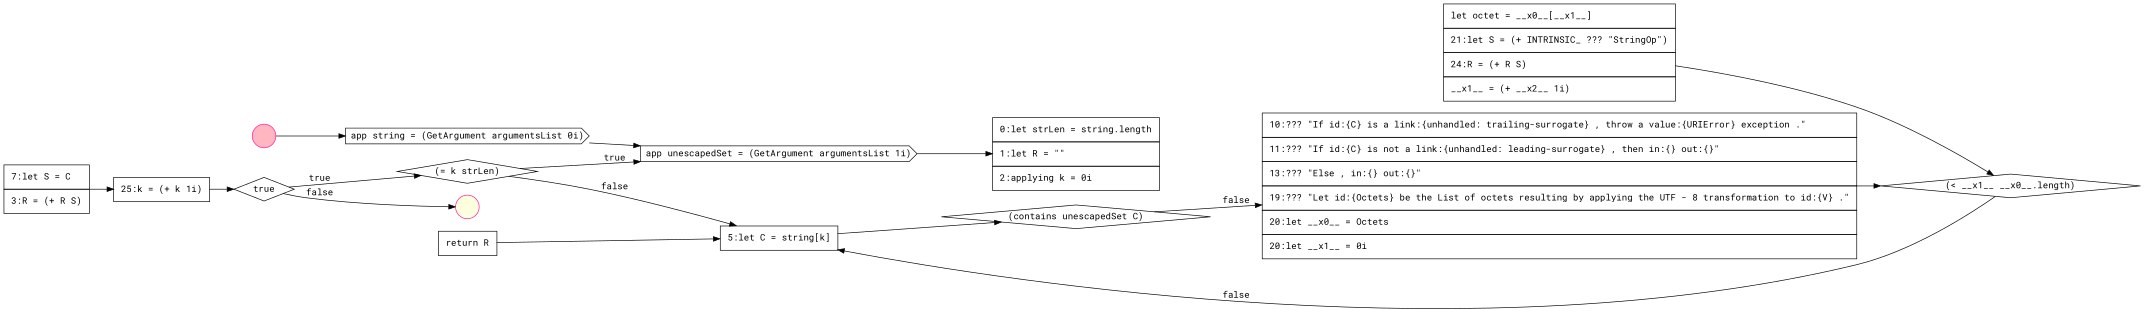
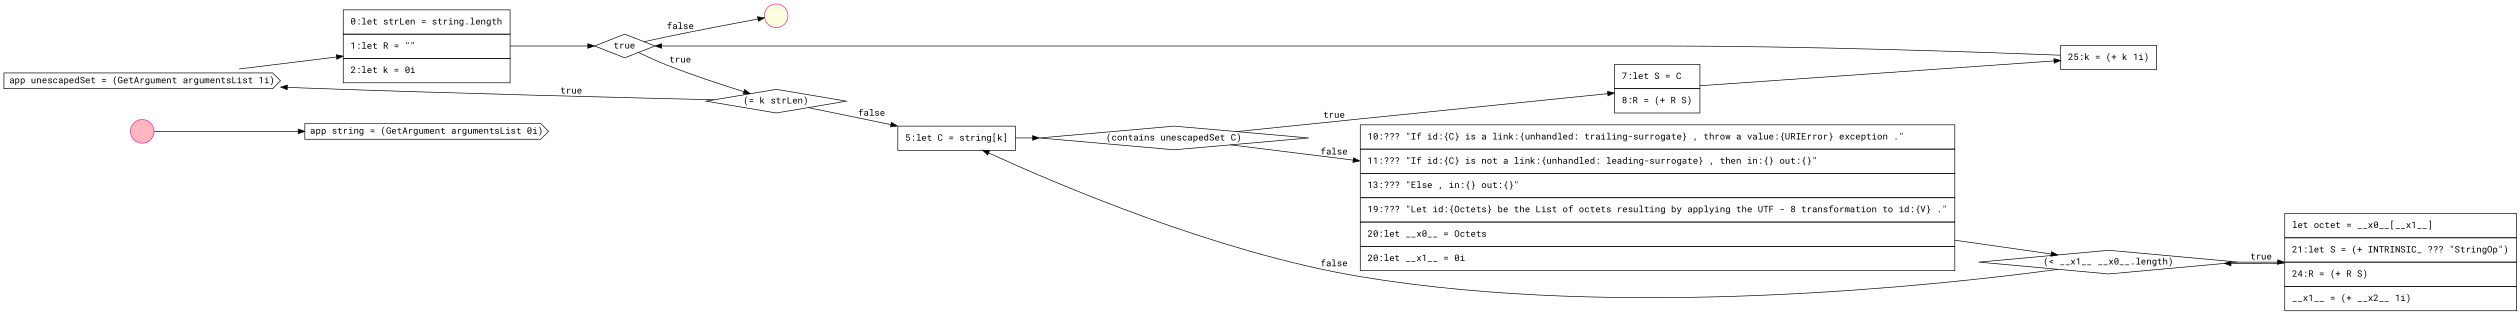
none -> (549, 46)
none -> (1422, 113)
(611, 144) -> none
(1046, 178) -> (383, 70)
(47, 201) -> (1657, 101)
(467, 243) -> none
none -> (2258, 262)
